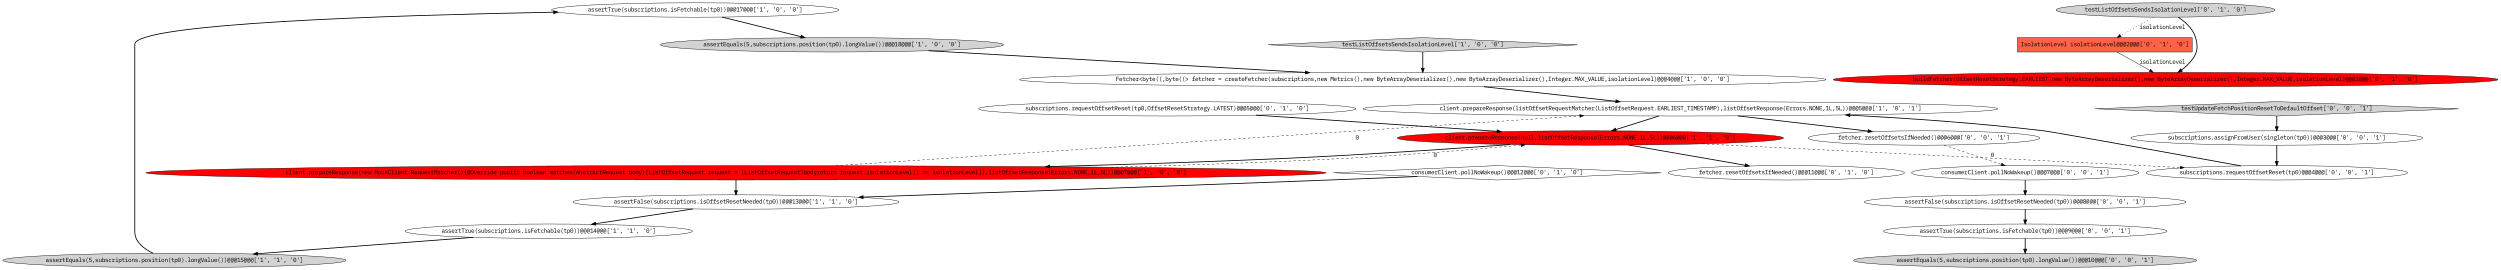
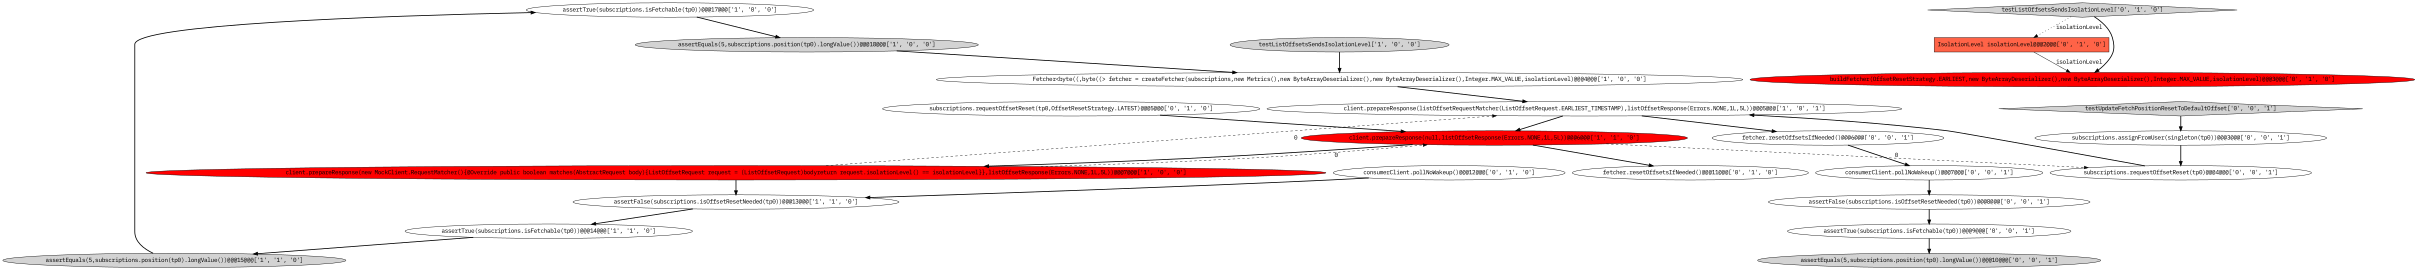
(2166, 10) -> (2082, 10)
(1423, 45) -> (1340, 45)
(1973, 155) -> (1877, 155)
(1497, 173) -> (1449, 173)
